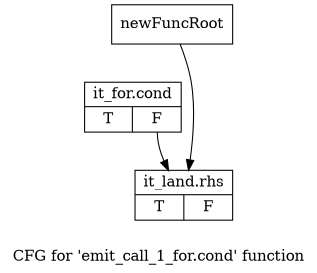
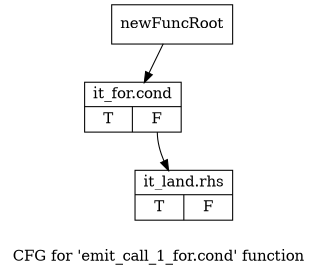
(193, 101) -> (156, 58)
